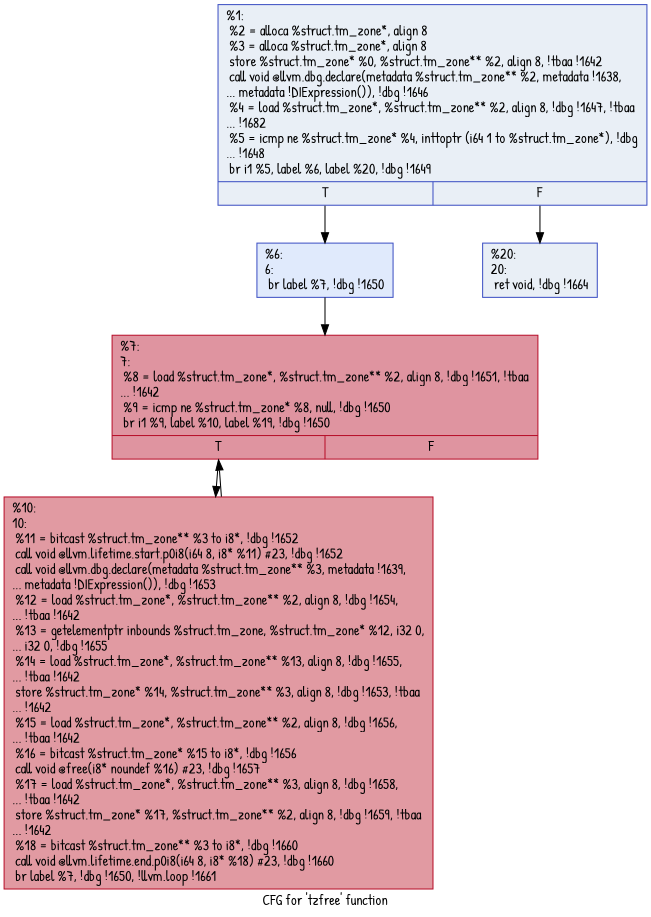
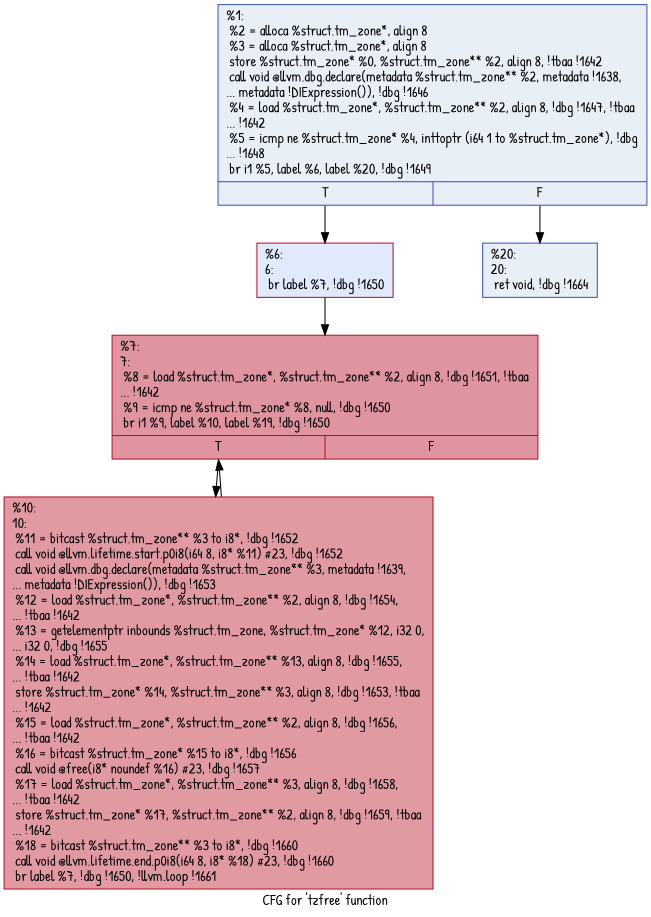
(247, 123) -> (246, 123)
(325, 270) -> (325, 270)
